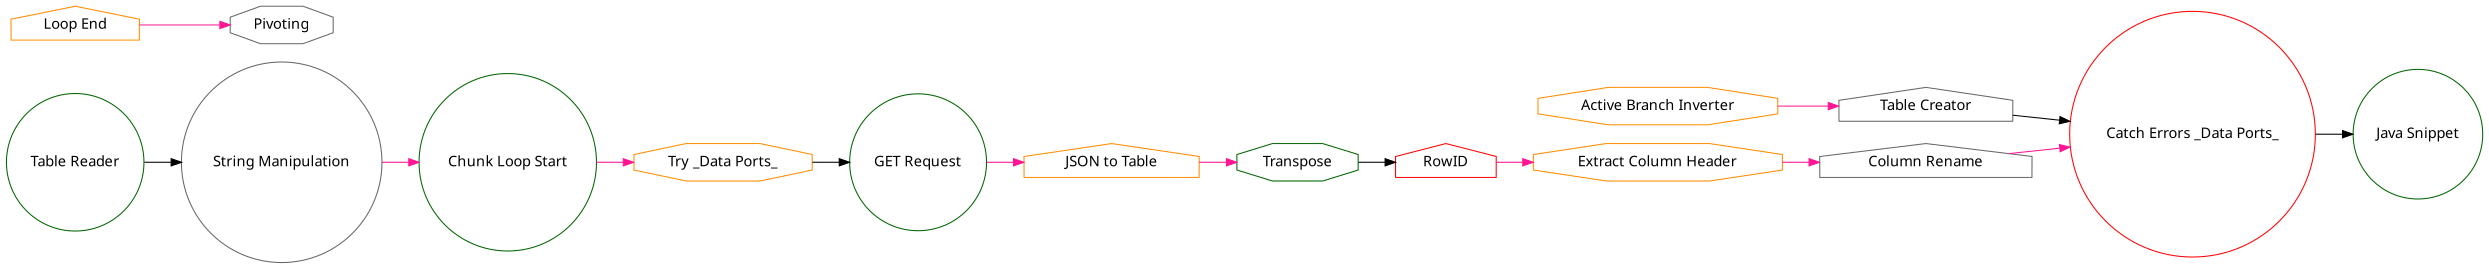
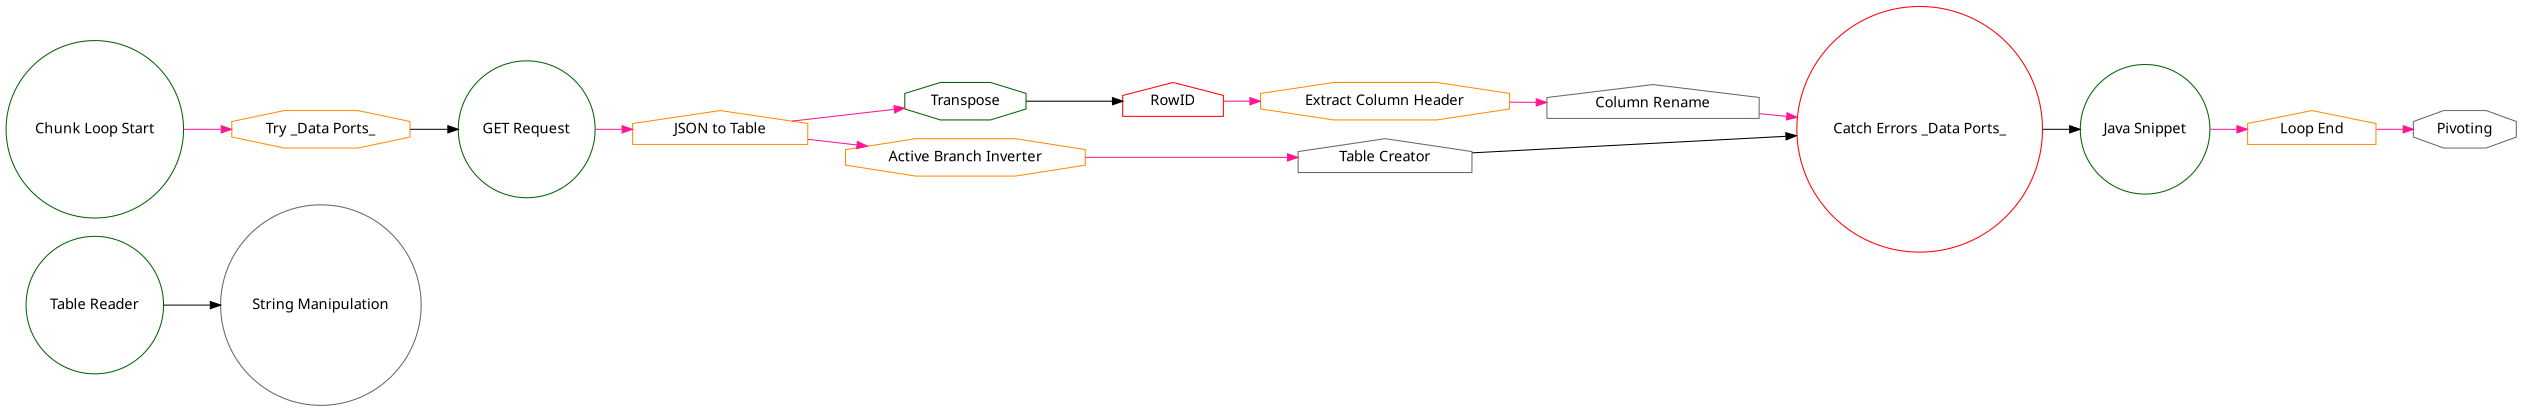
none -> (2223, 129)
none -> (832, 142)
(395, 162) -> none
